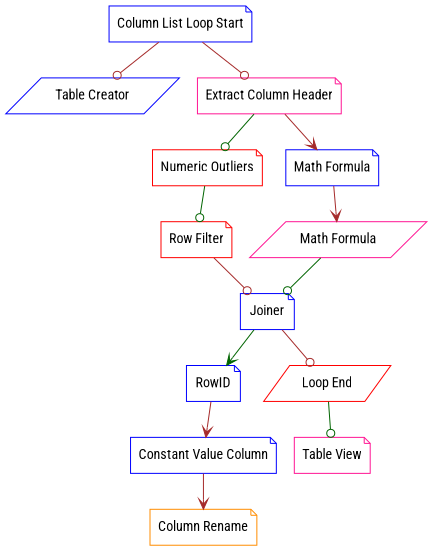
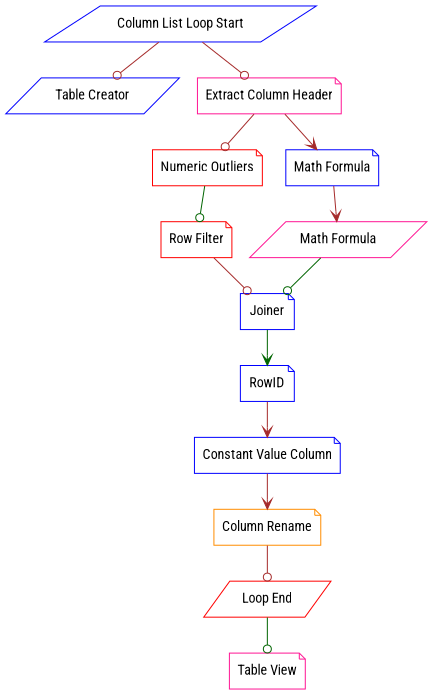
(180, 24) -> (180, 24)
(241, 129) -> (241, 129)
(295, 345) -> (267, 559)
